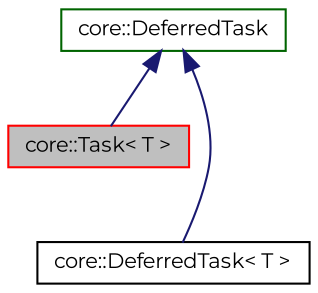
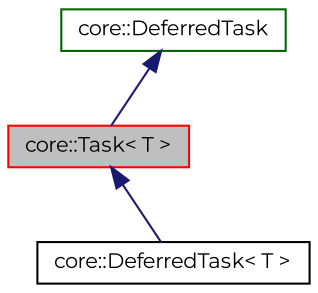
(210, 157) -> (142, 214)
